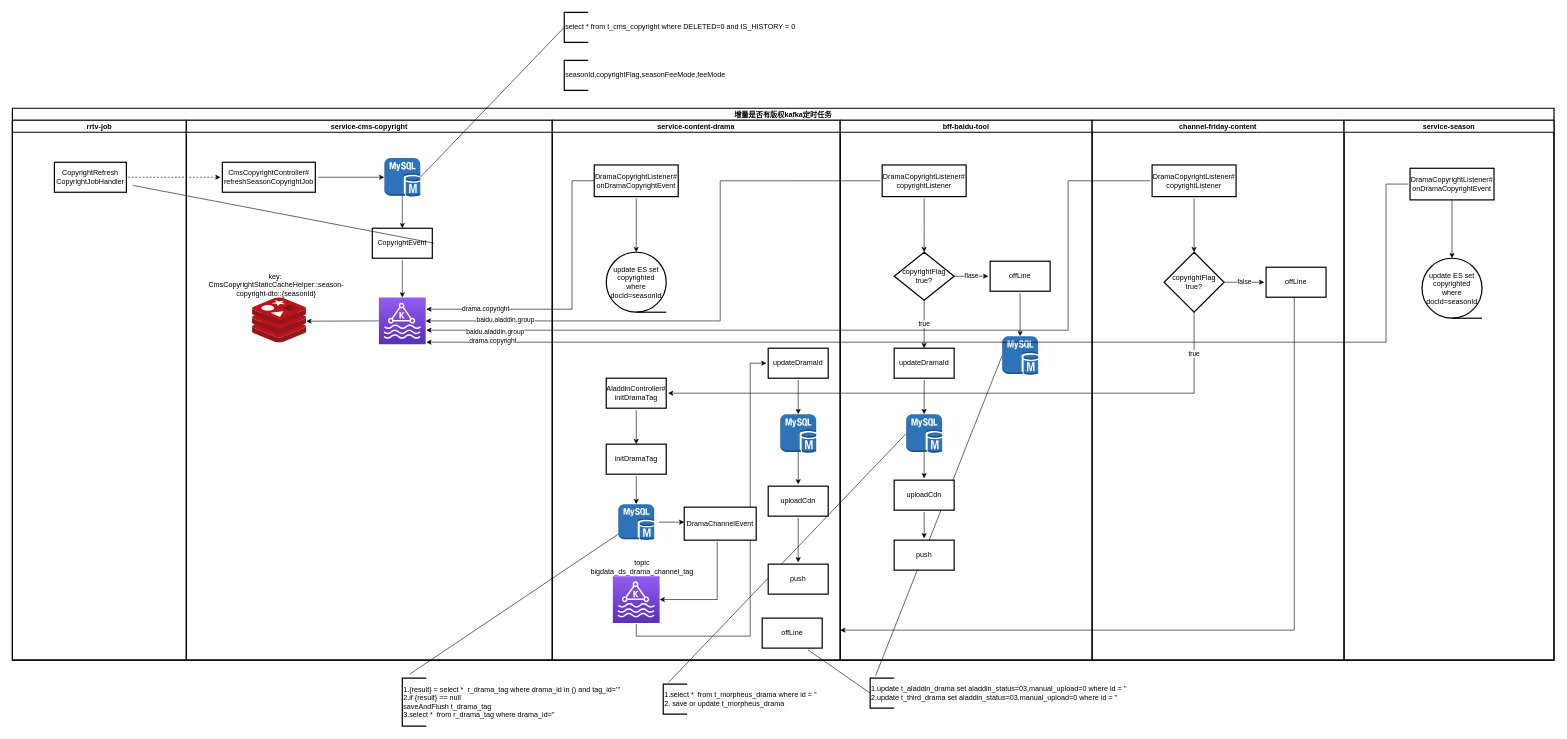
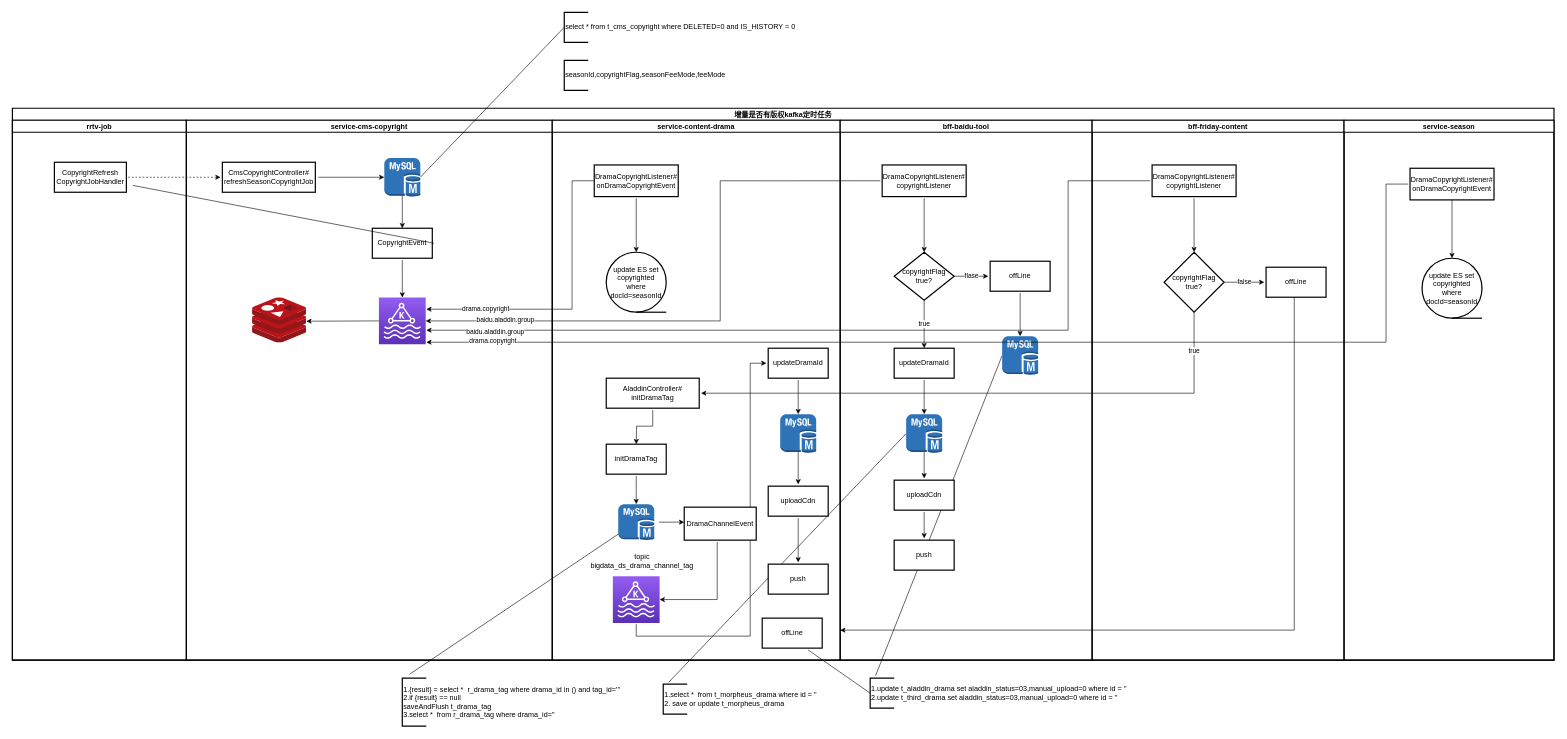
(1218, 127) -> (1218, 127)
(276, 285) -> none
(636, 393) -> (653, 393)
(642, 567) -> (642, 561)
